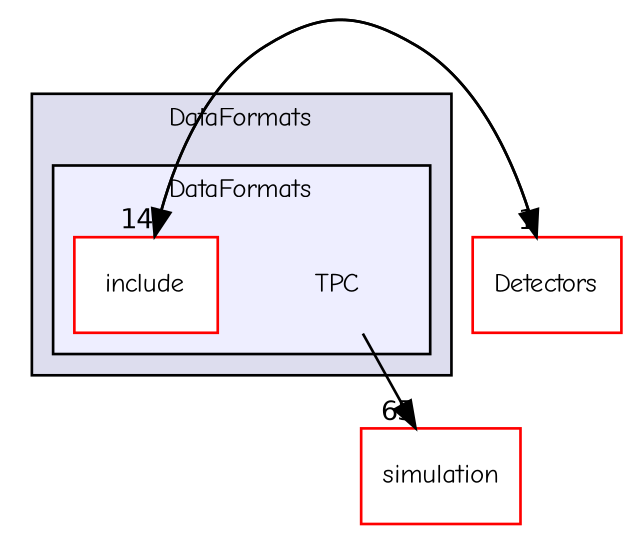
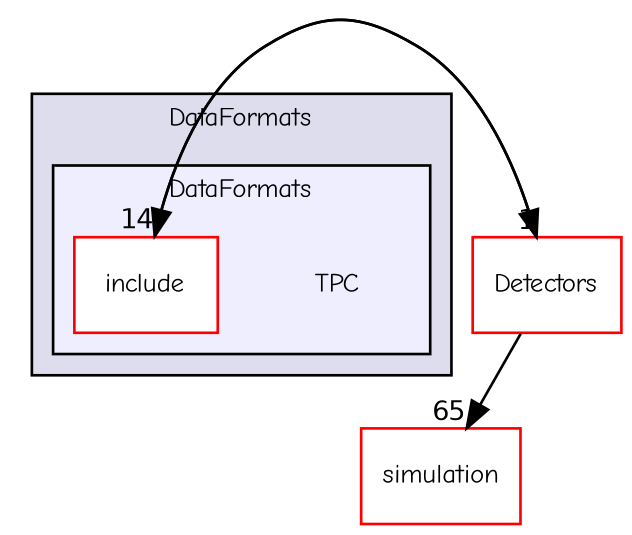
(383, 369) -> (501, 369)
